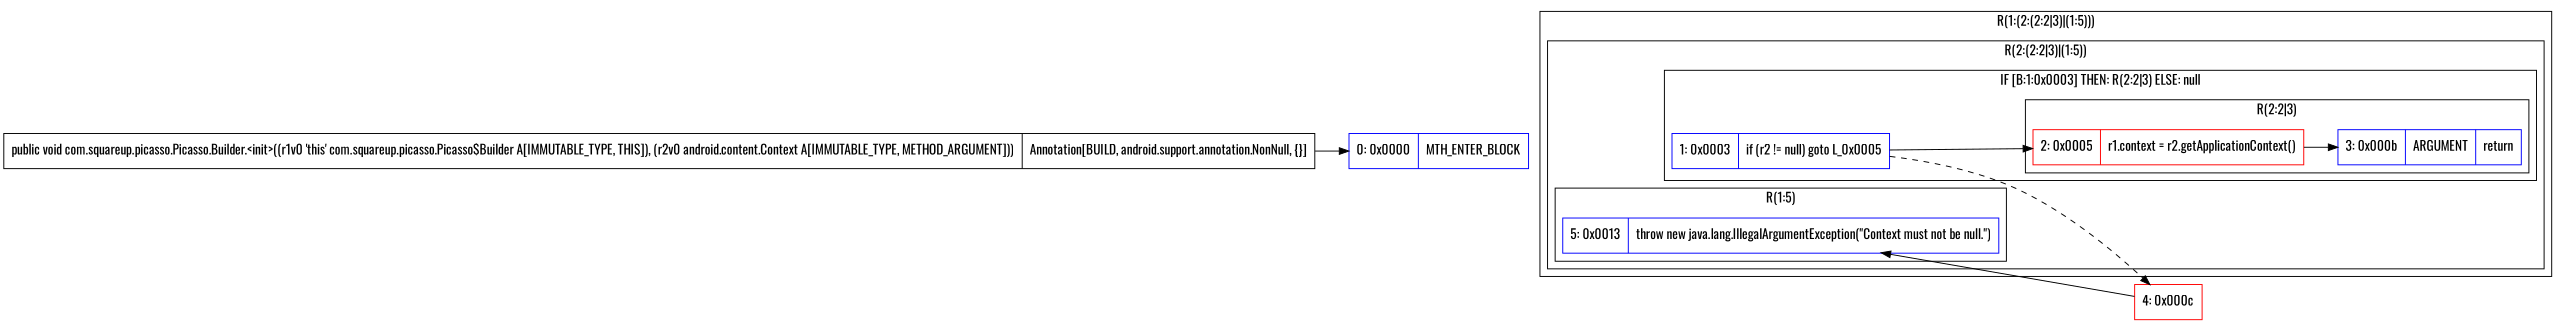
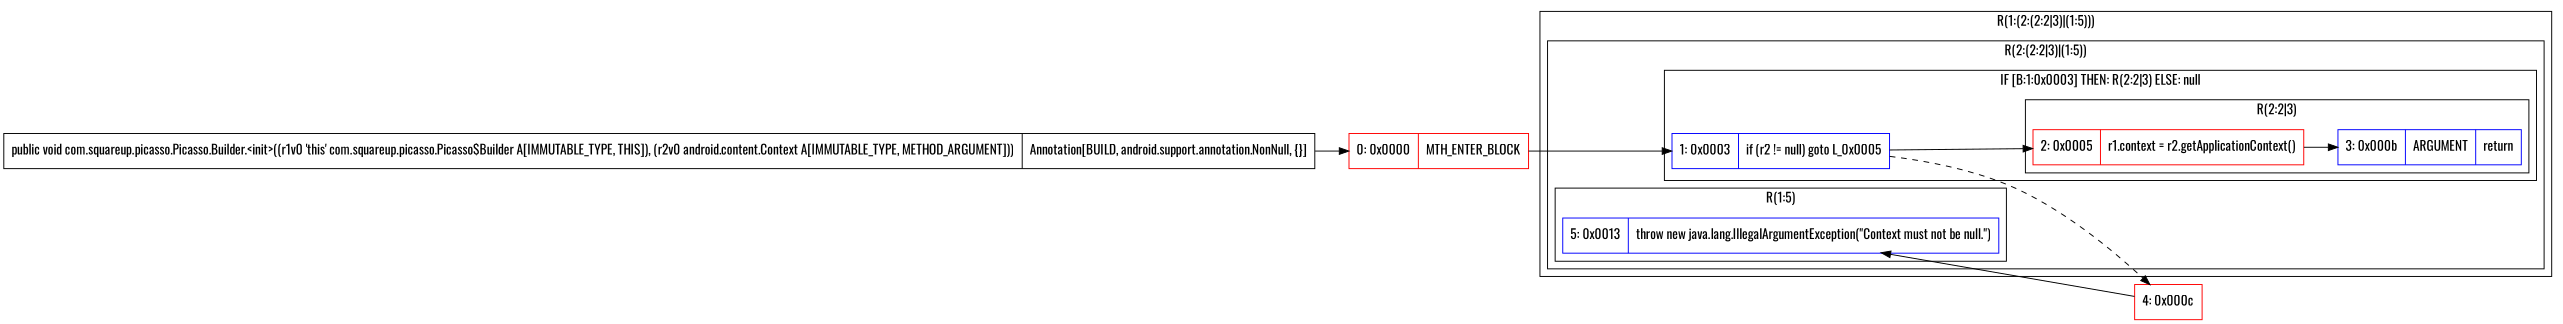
(1439, 151) -> (1439, 151)
none -> (1595, 151)
